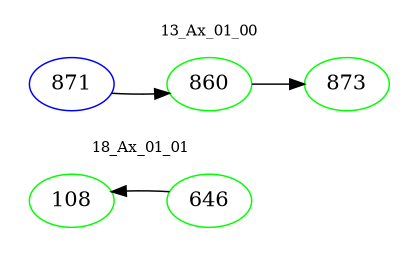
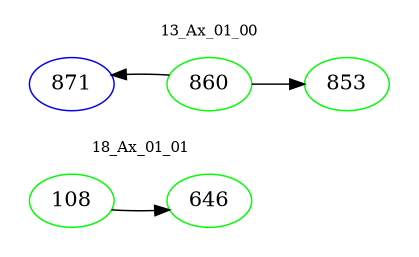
(347, 84) -> (347, 84)
(133, 94) -> (148, 74)
(148, 191) -> (133, 211)
